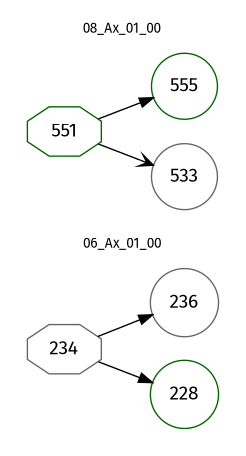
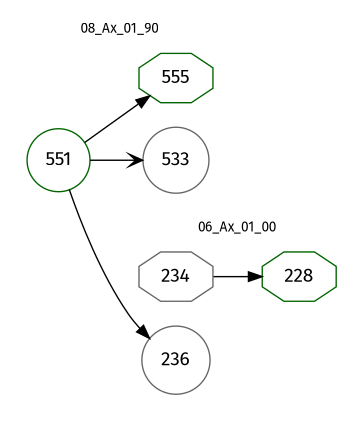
(122, 29) -> (120, 29)
(184, 86) -> (176, 78)
(64, 131) -> (59, 160)
(119, 328) -> (99, 262)
(184, 394) -> (299, 277)
